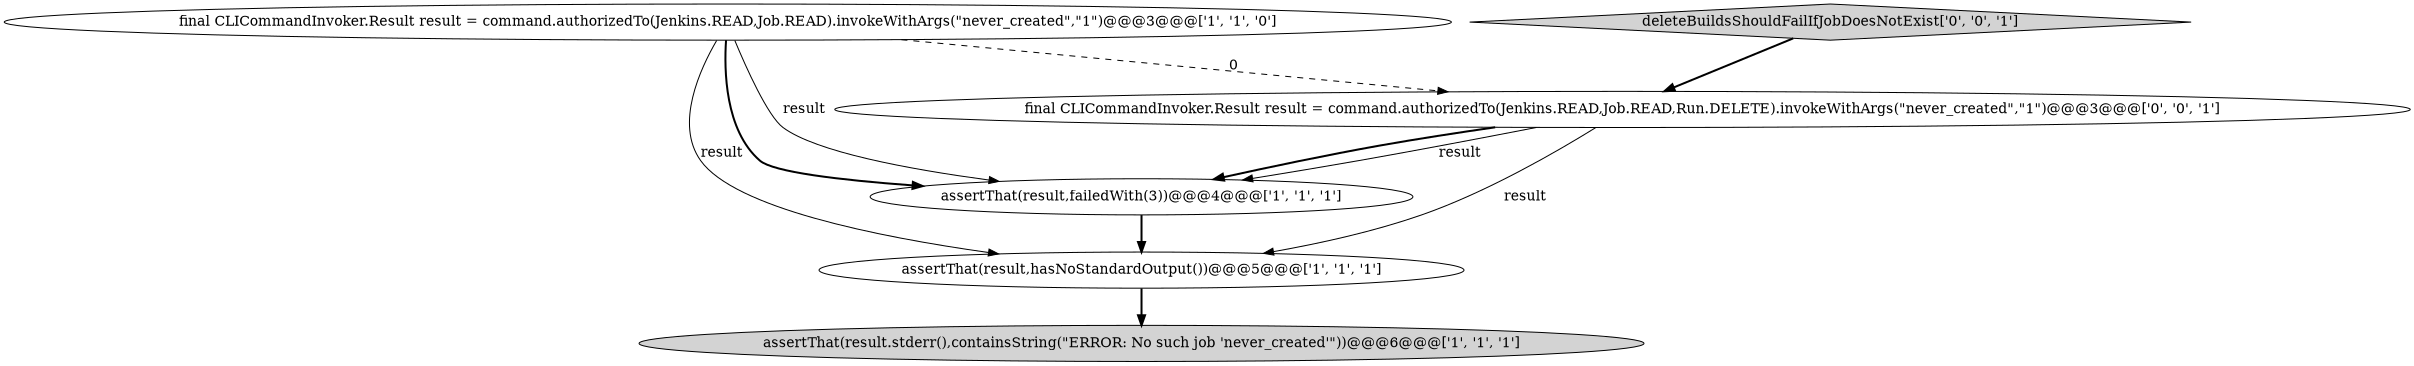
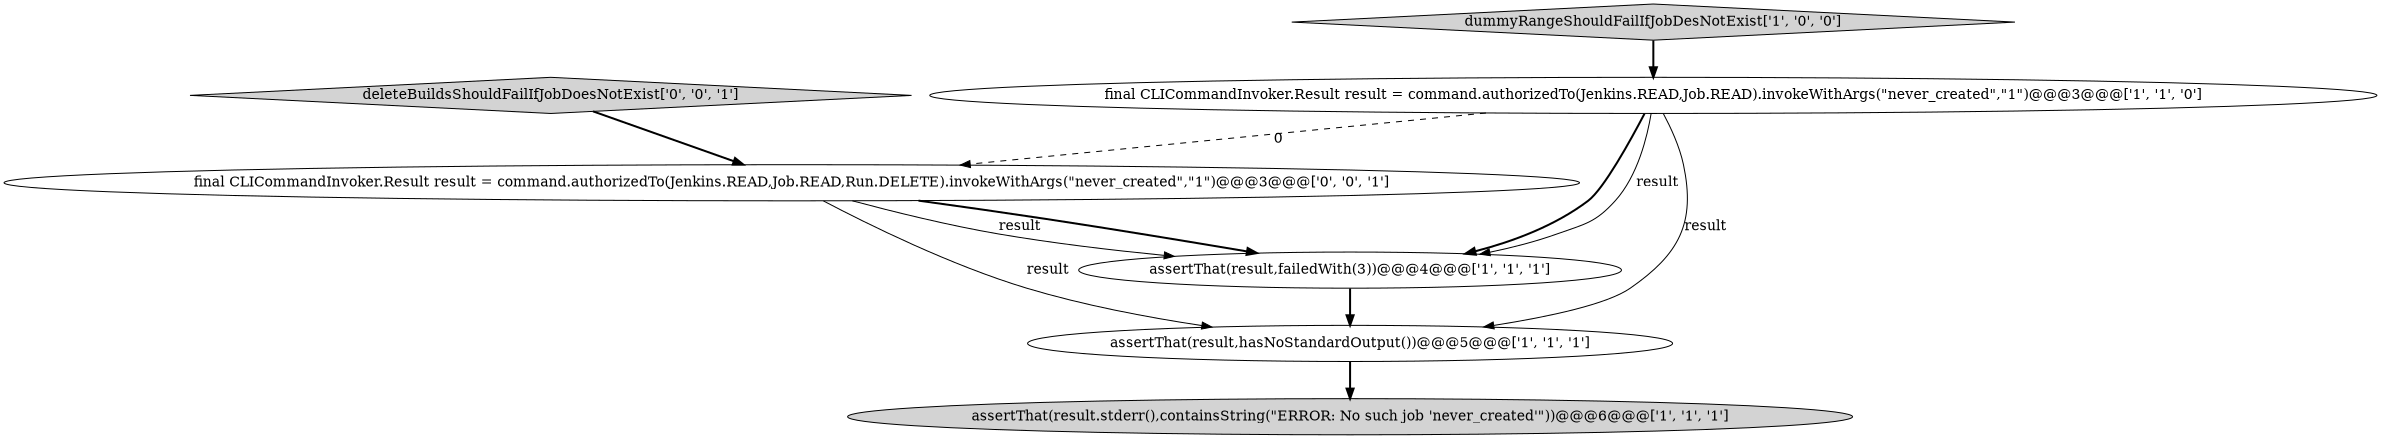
none -> (1653, 22)
